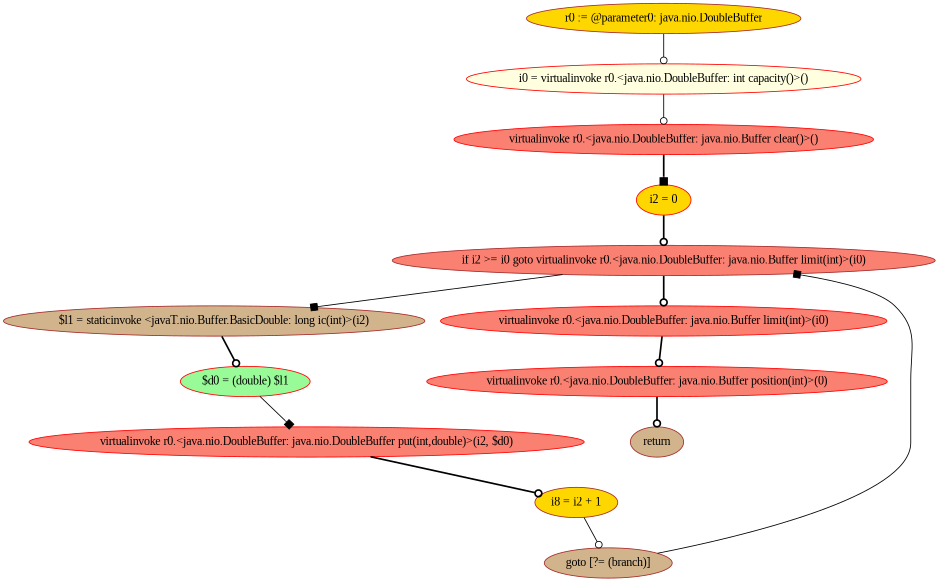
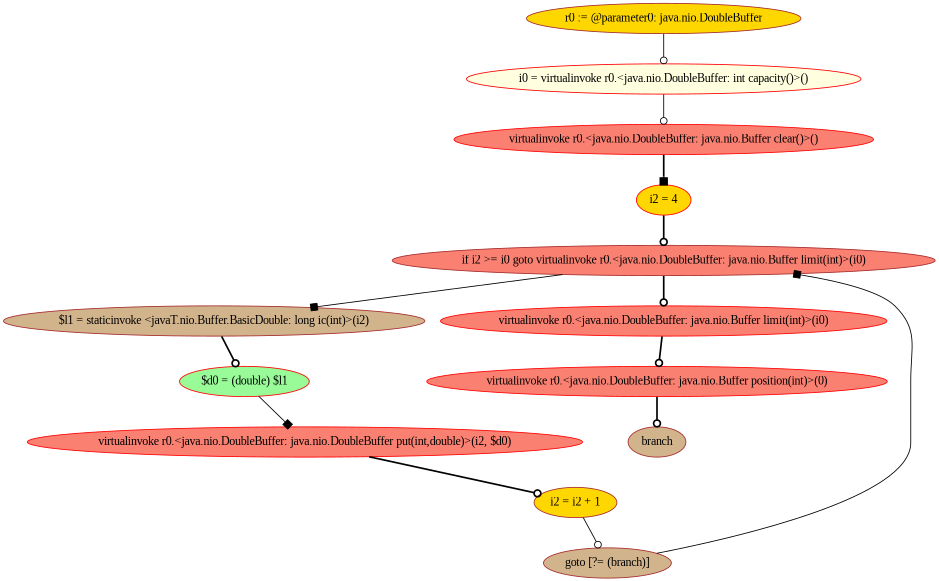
(664, 200) -> (664, 200)
(657, 442) -> (657, 442)
(576, 502) -> (575, 502)
